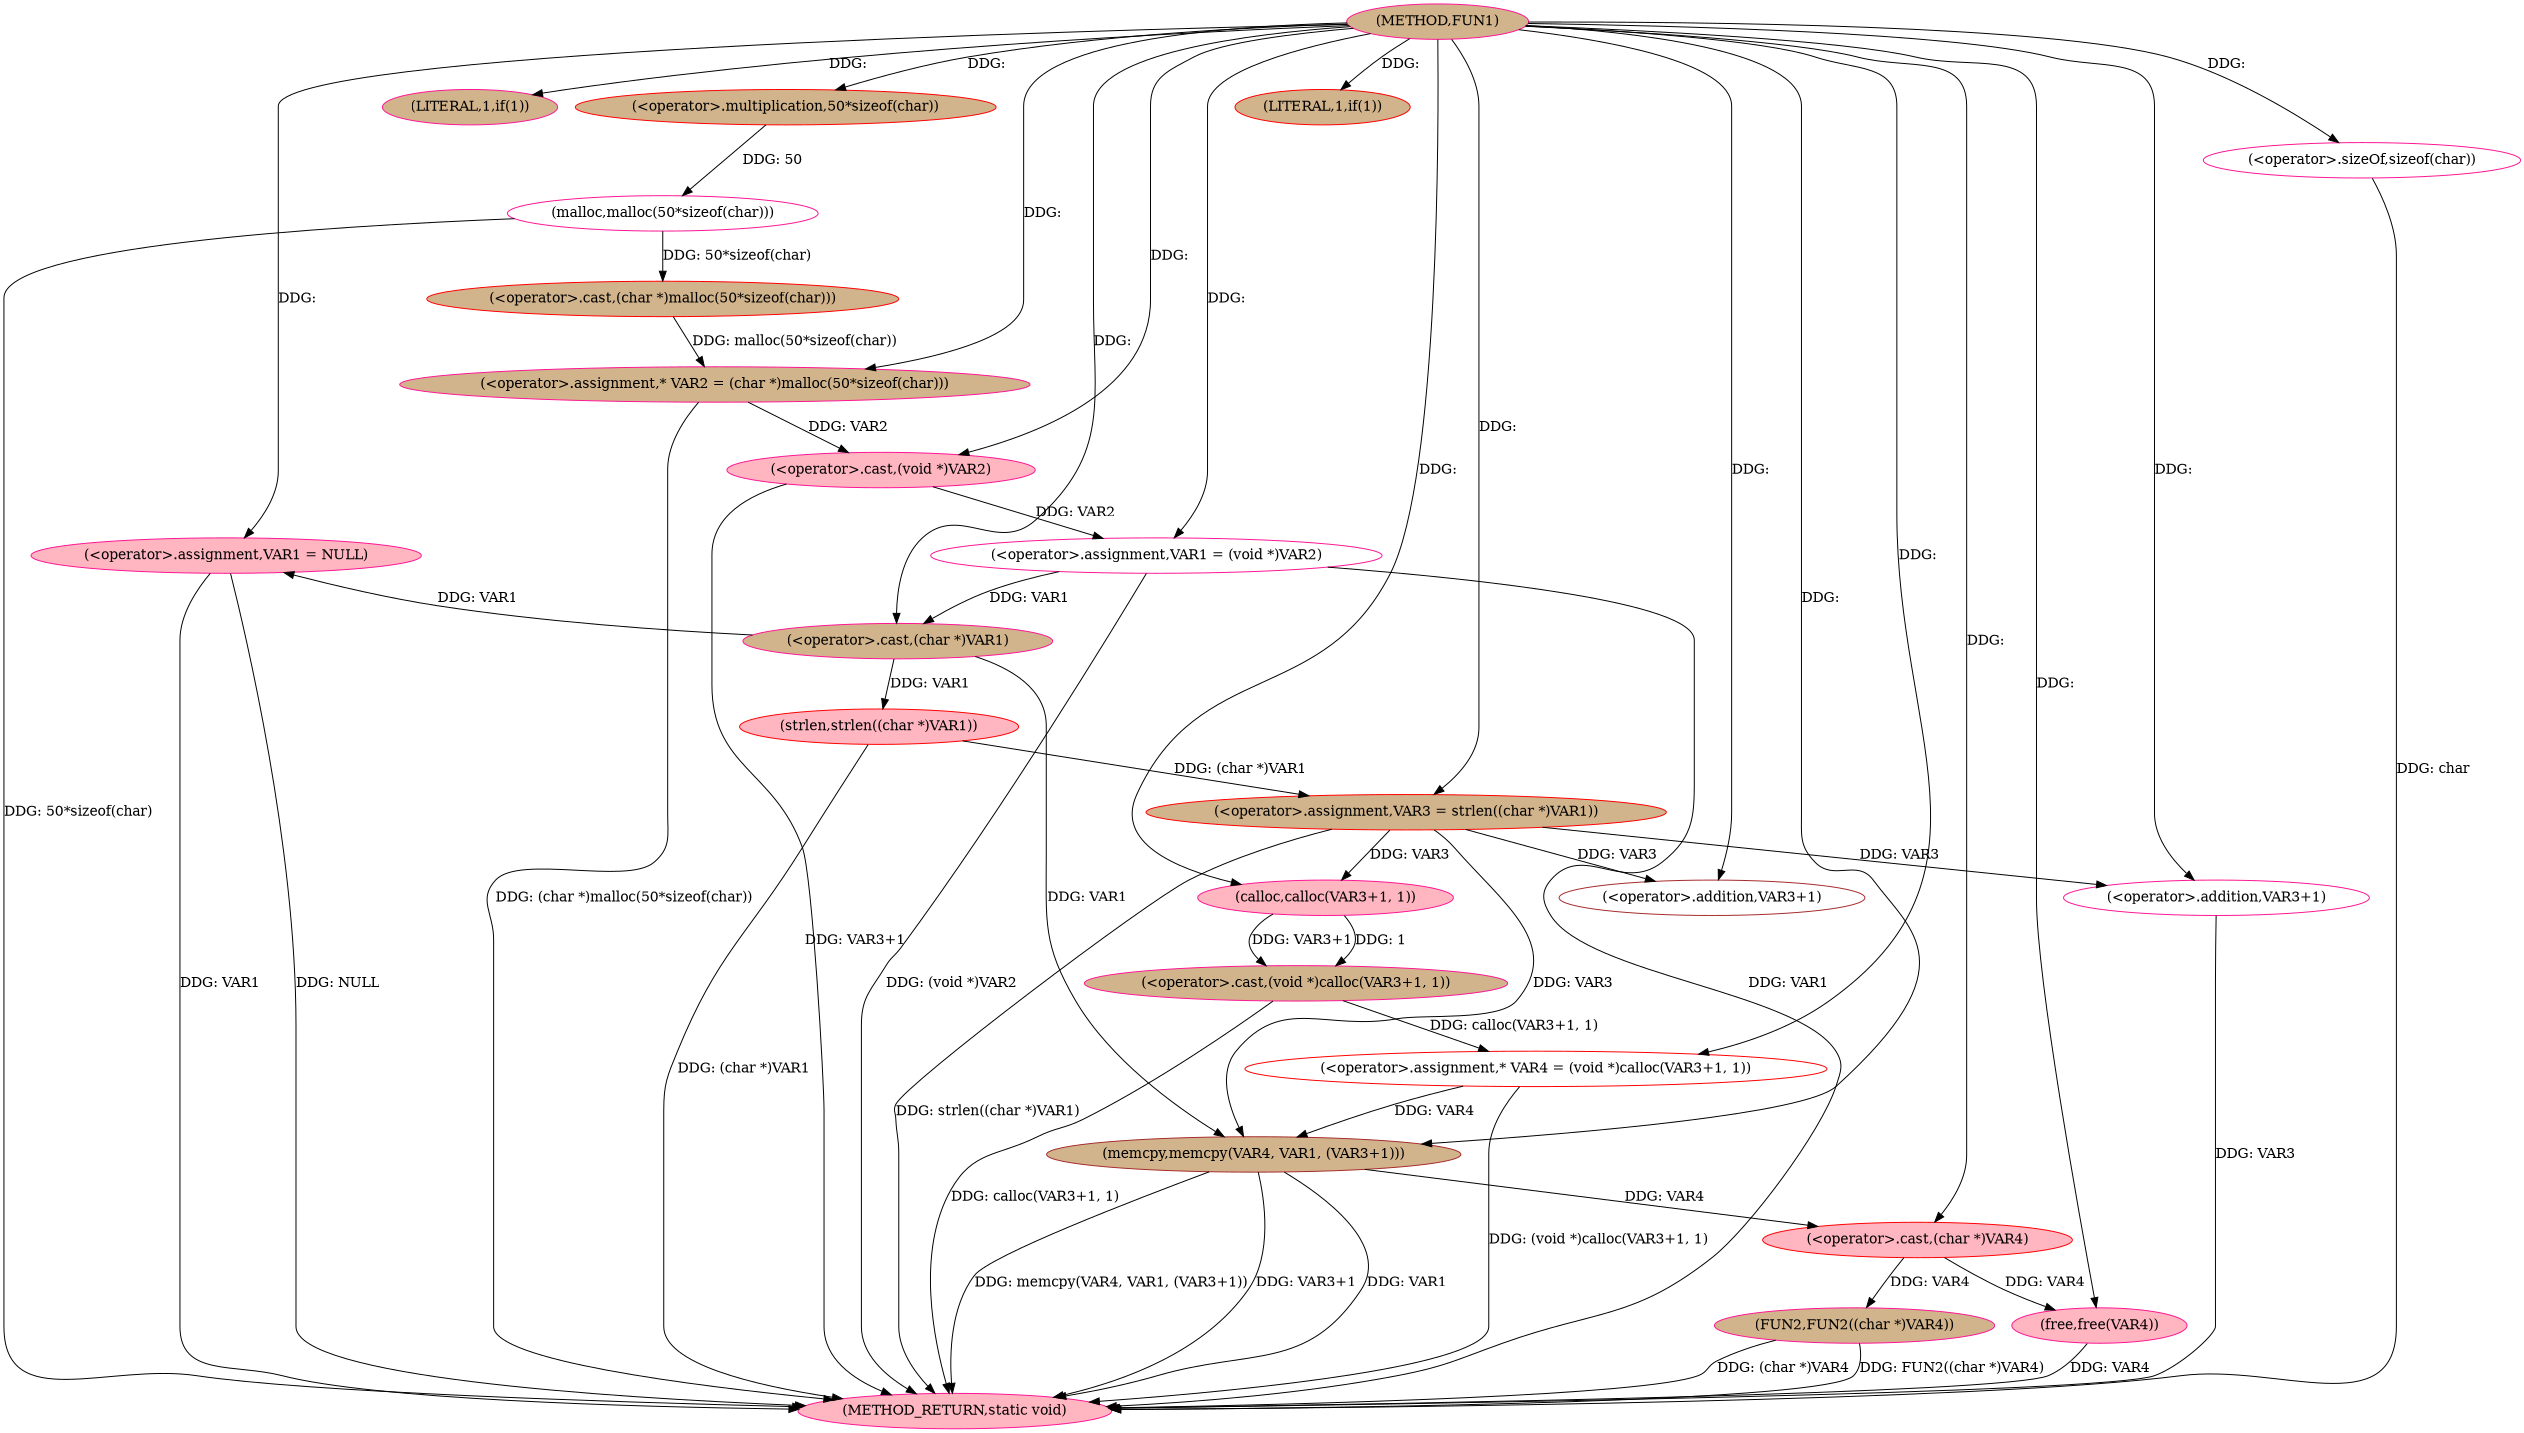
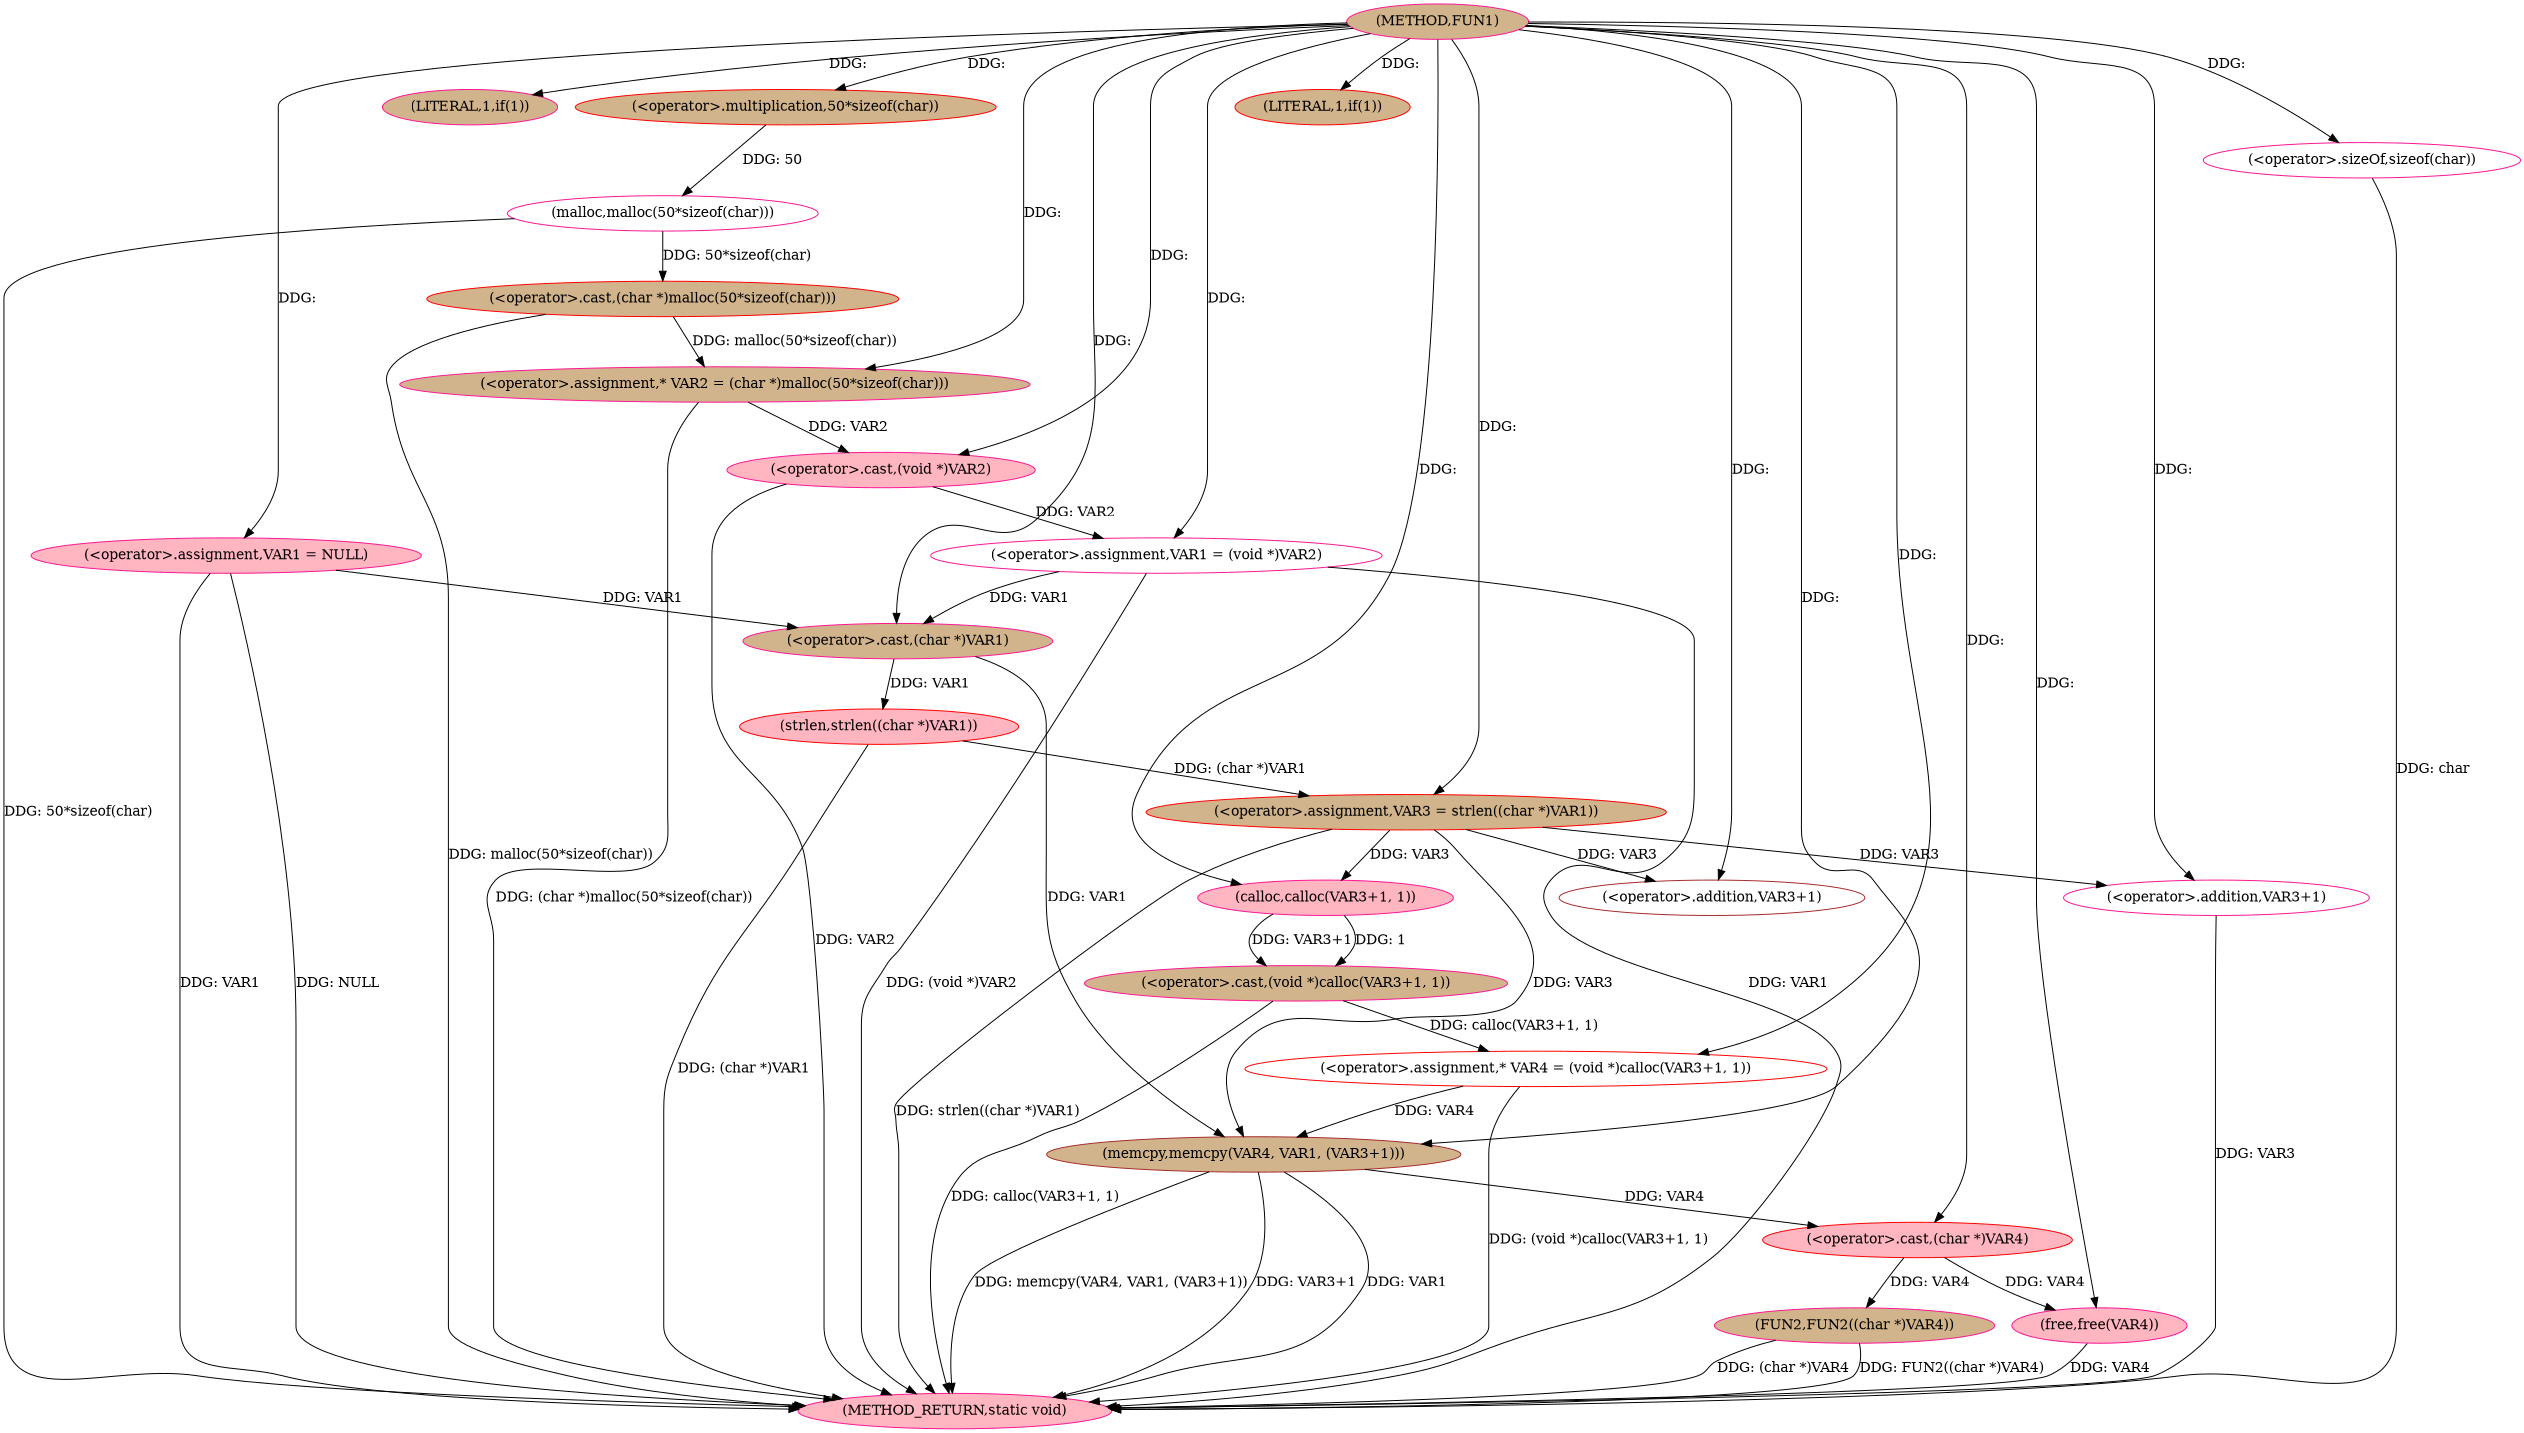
(521, 617) -> (562, 598)
none -> (448, 939)
(856, 941) -> (856, 941)
